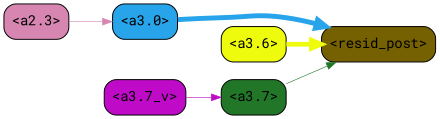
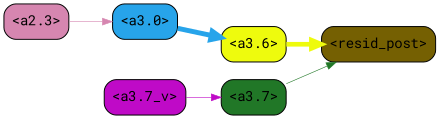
(247, 16) -> (194, 32)
